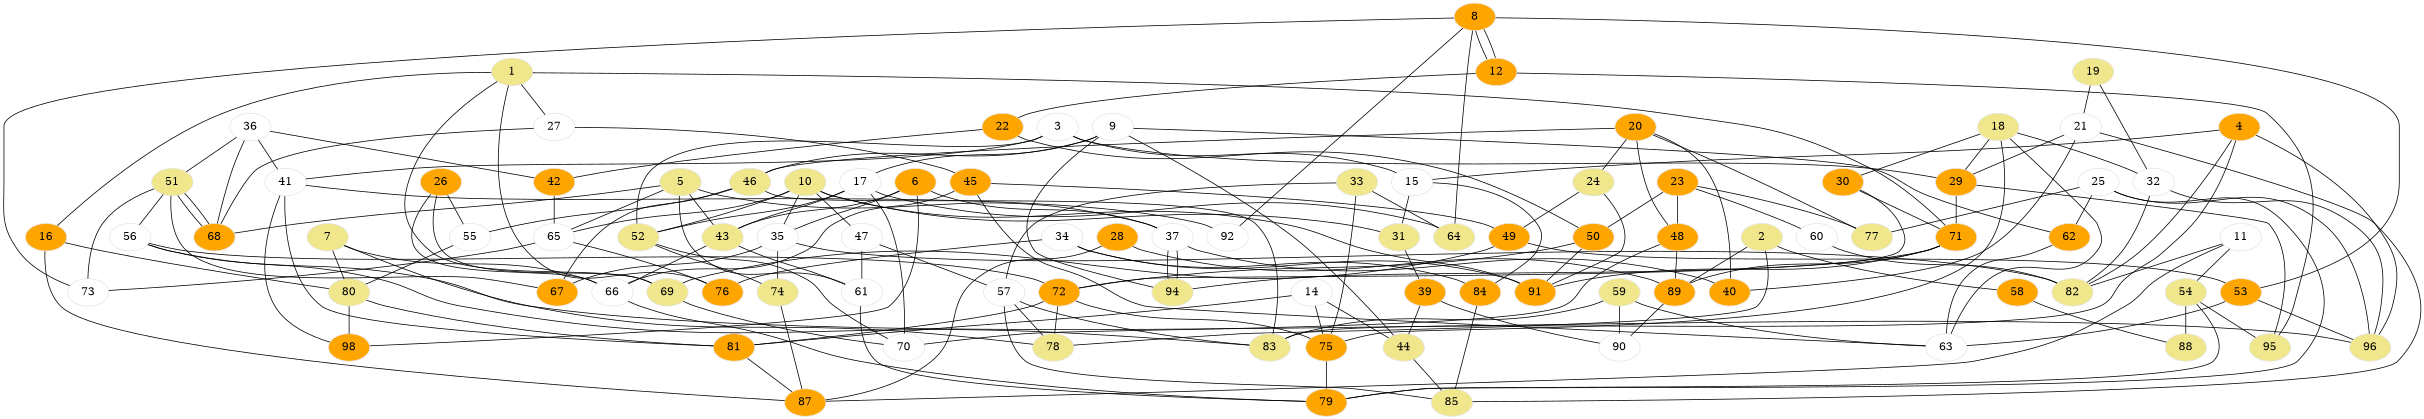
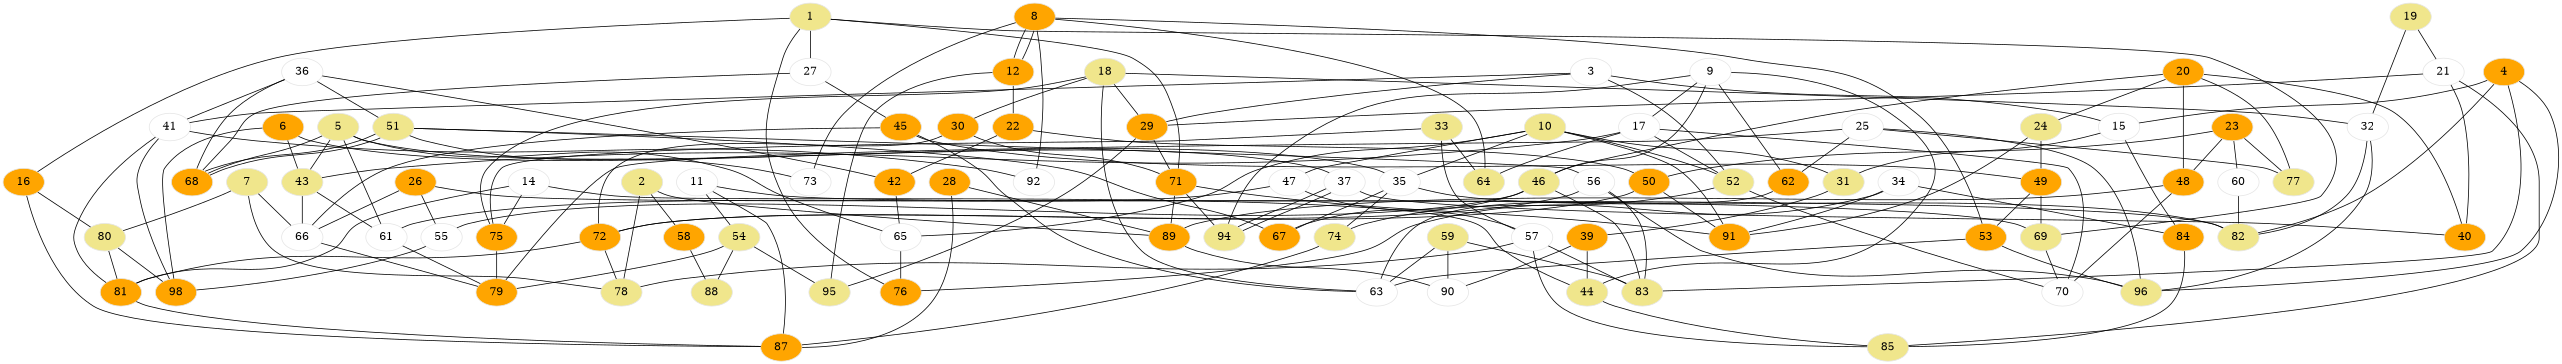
(1021, 209) -> none
(409, 265) -> (313, 275)
(237, 281) -> none
(1193, 319) -> none
